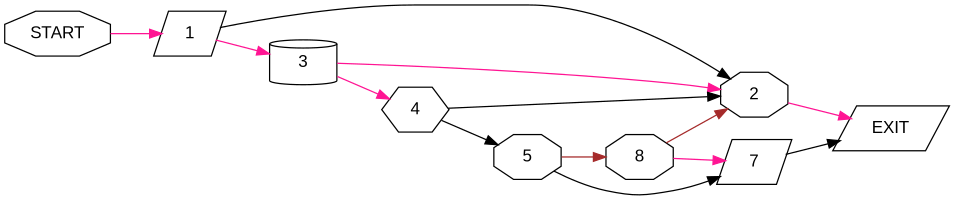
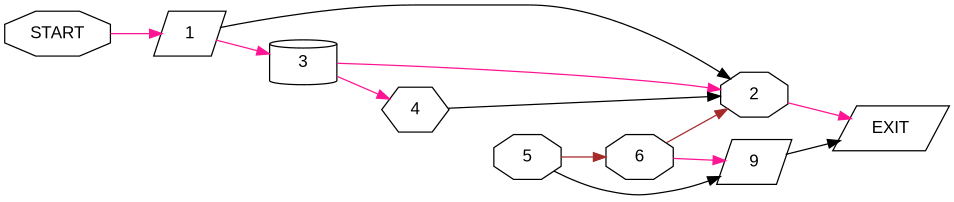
(464, 130) -> none
(640, 157) -> (640, 157)
(754, 162) -> (754, 162)
